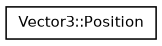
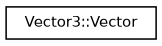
(81, 23) -> (81, 23)
